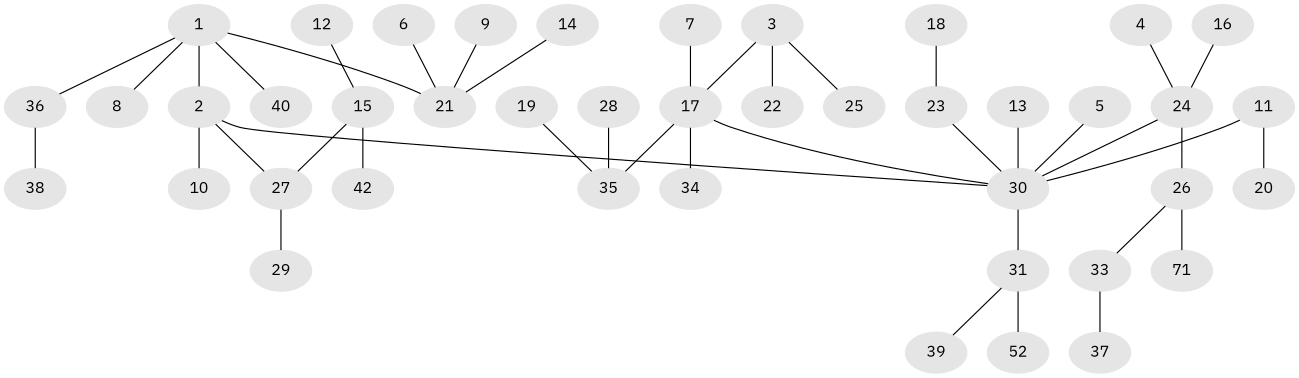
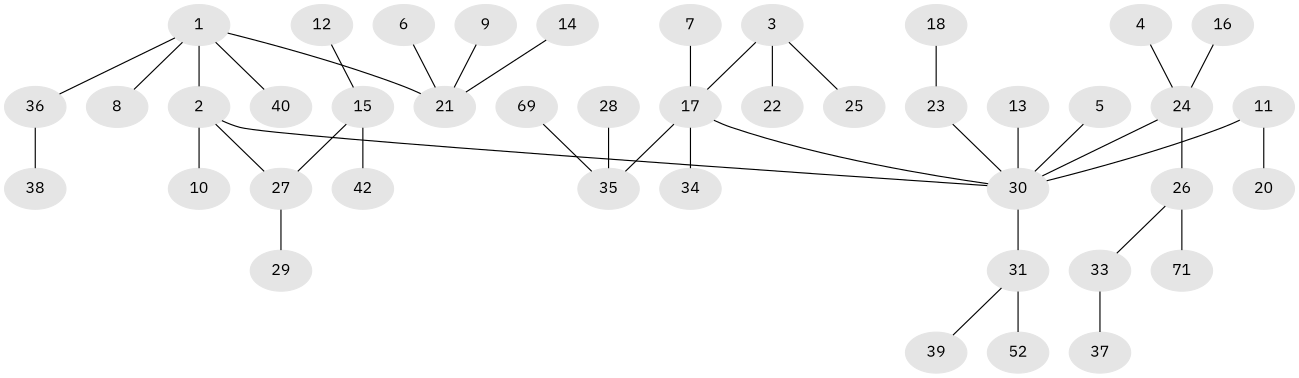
(527, 107) -> (527, 107)
